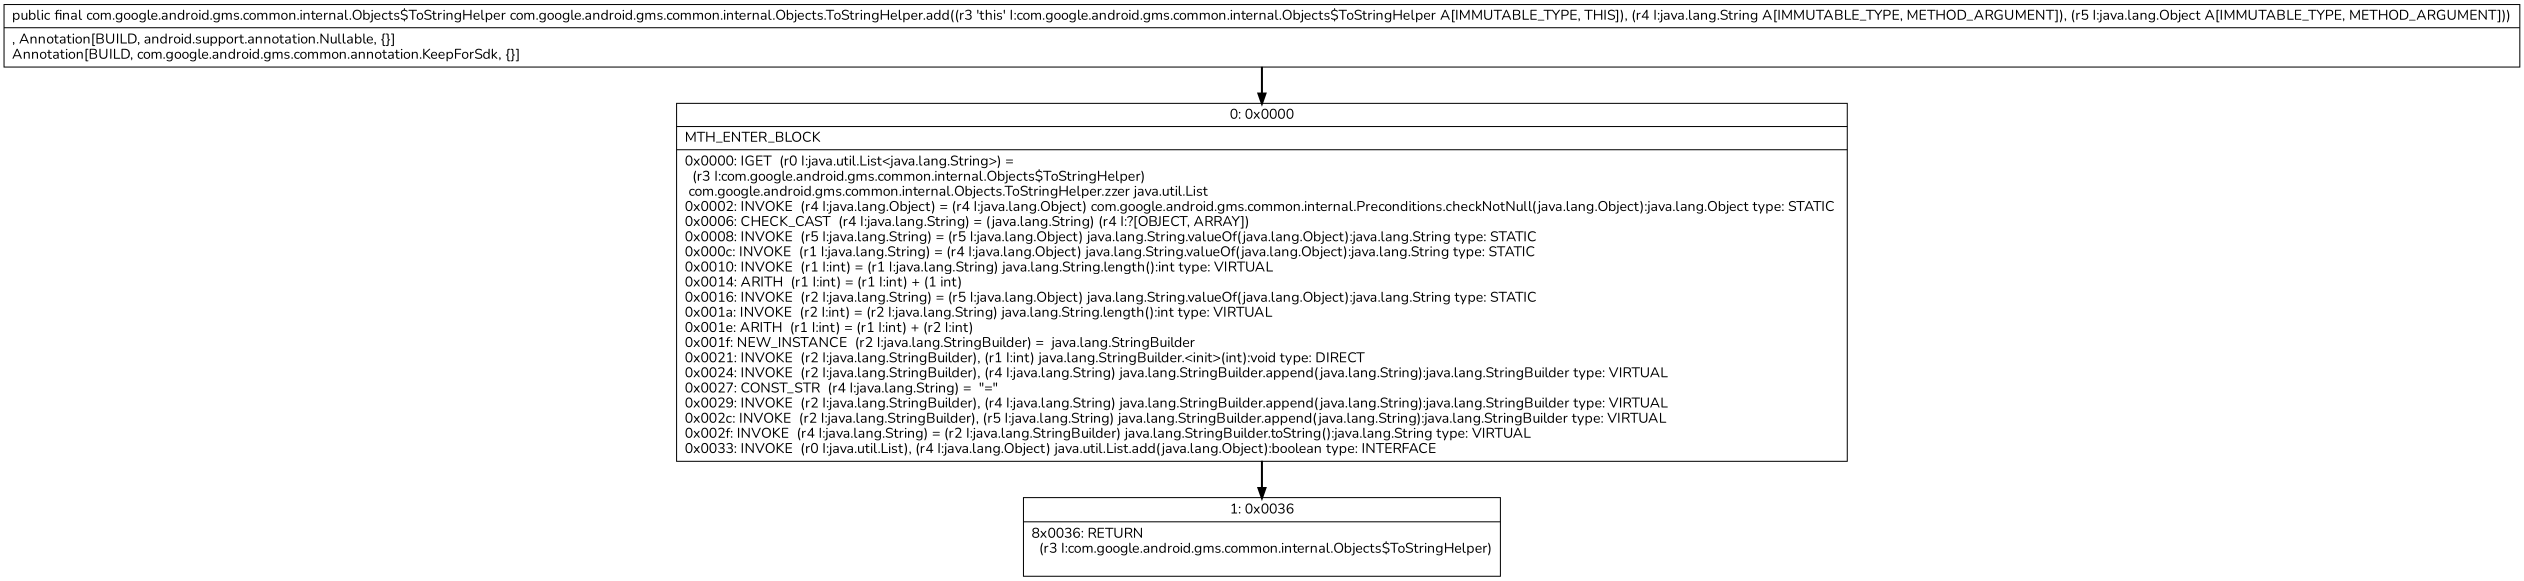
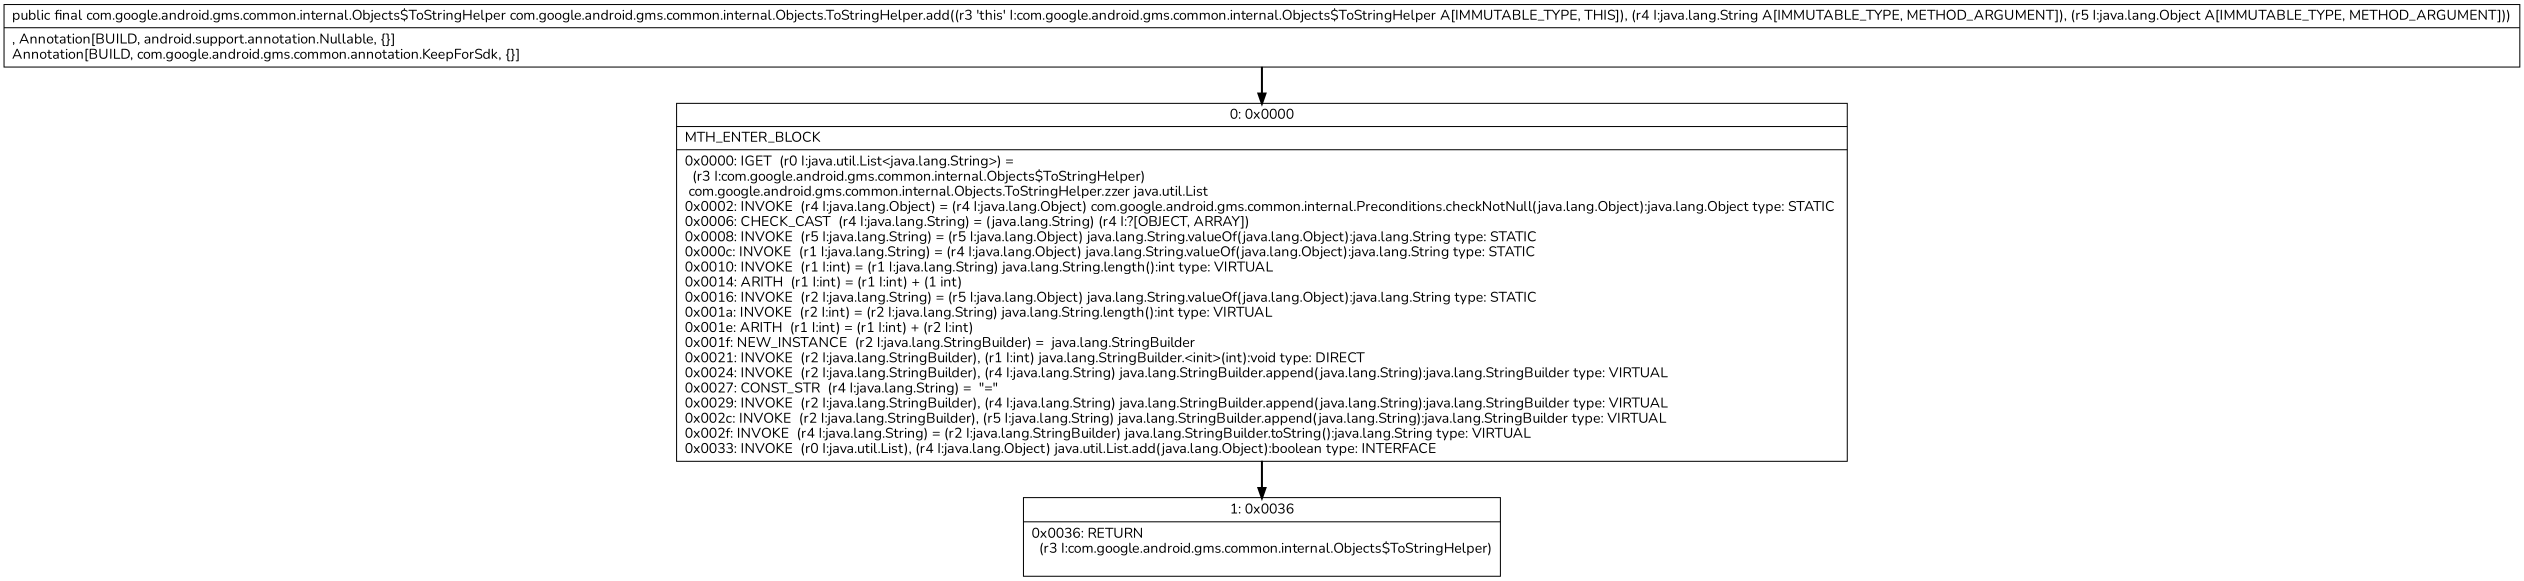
(1092, 533) -> (1092, 533)
